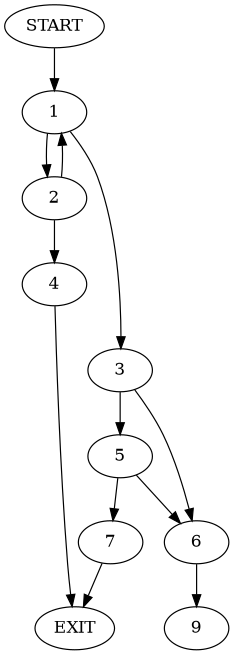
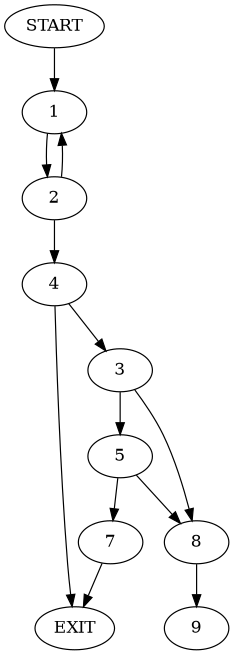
(112, 229) -> (84, 323)
(197, 542) -> (197, 542)
